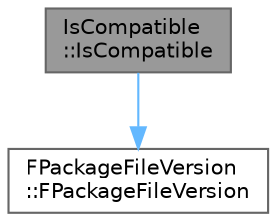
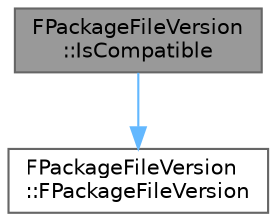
(138, 40) -> (138, 40)
